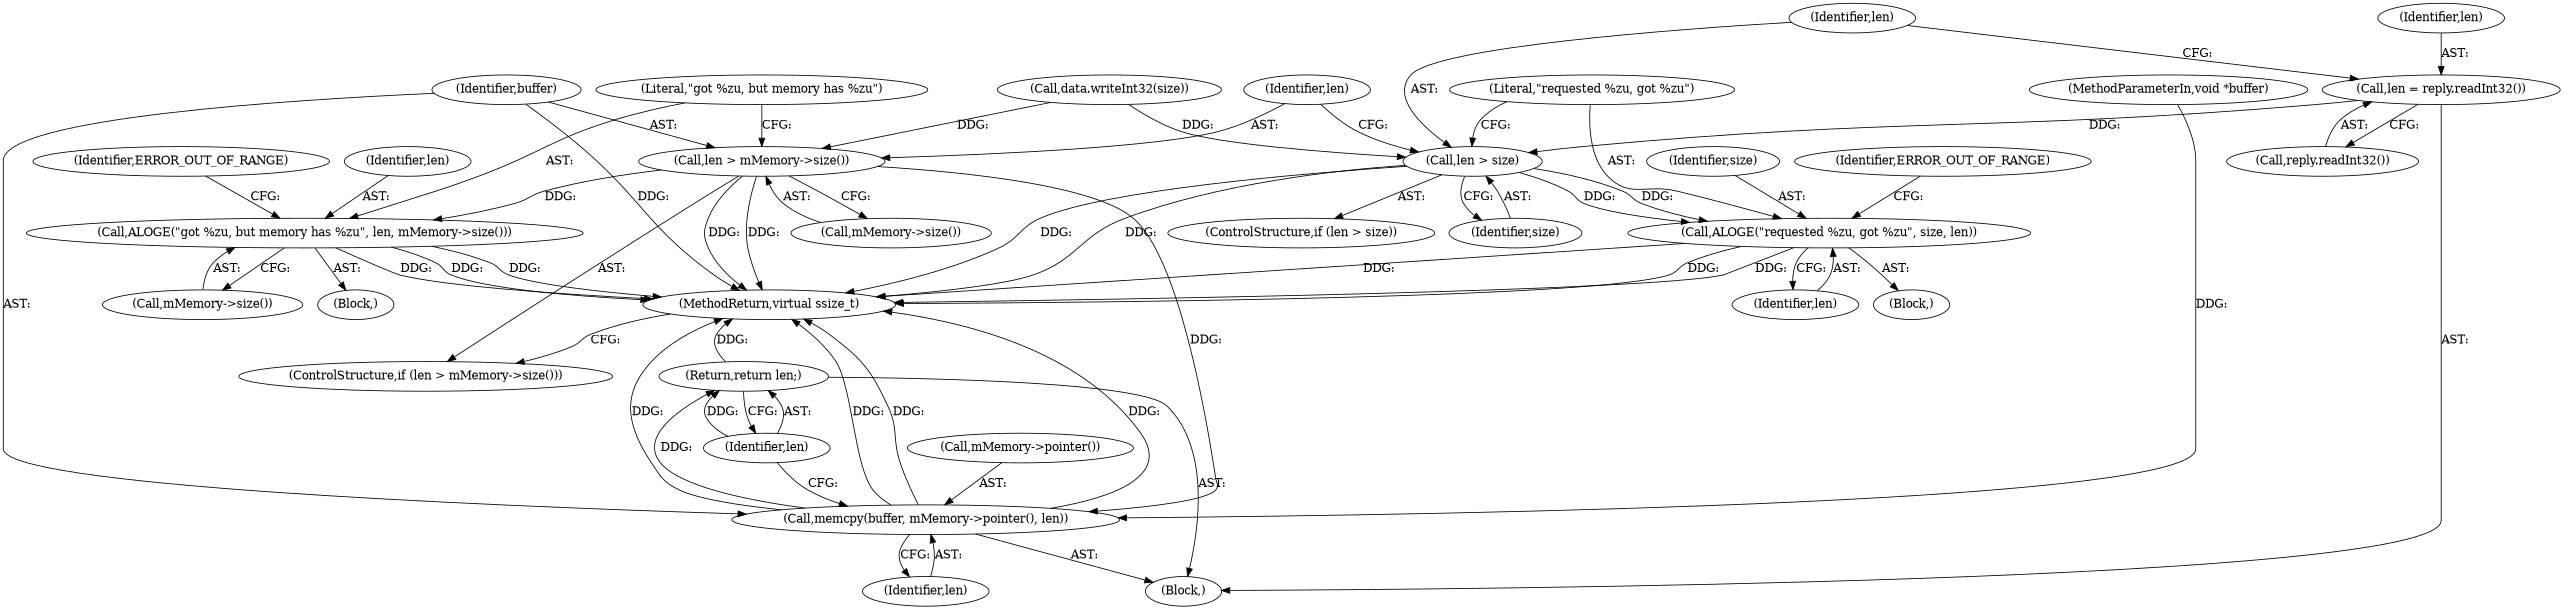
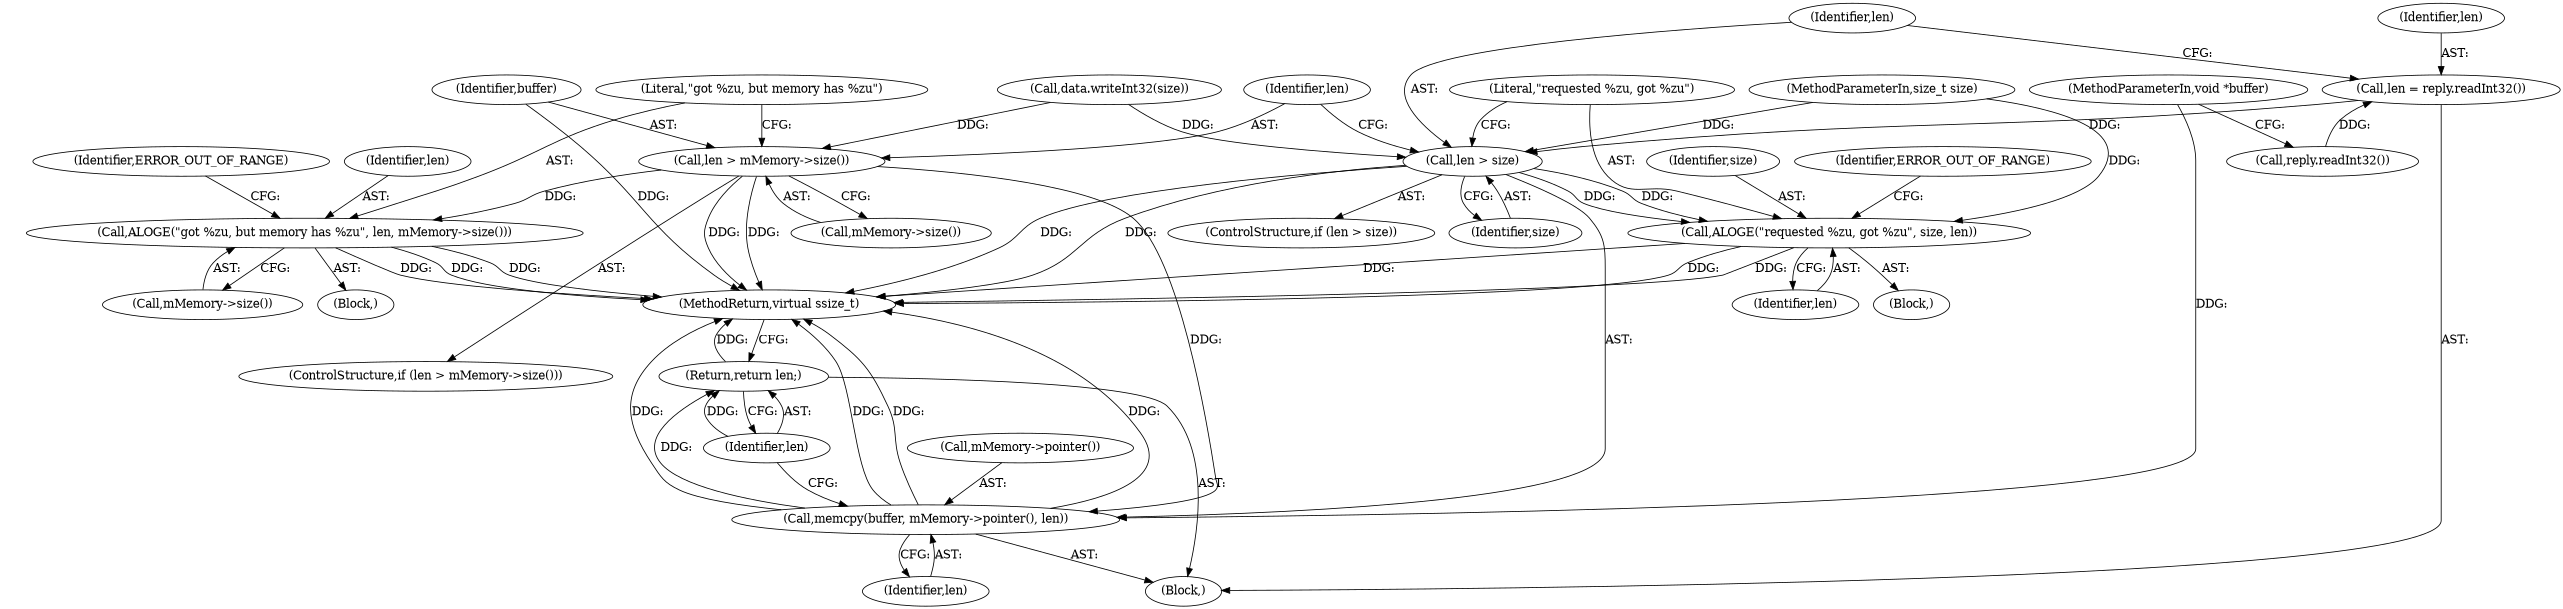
none -> (1882, 90)
(2385, 124) -> (2242, 124)
(2356, 126) -> (2356, 126)
(595, 333) -> (758, 337)
(8, 452) -> (1535, 484)
